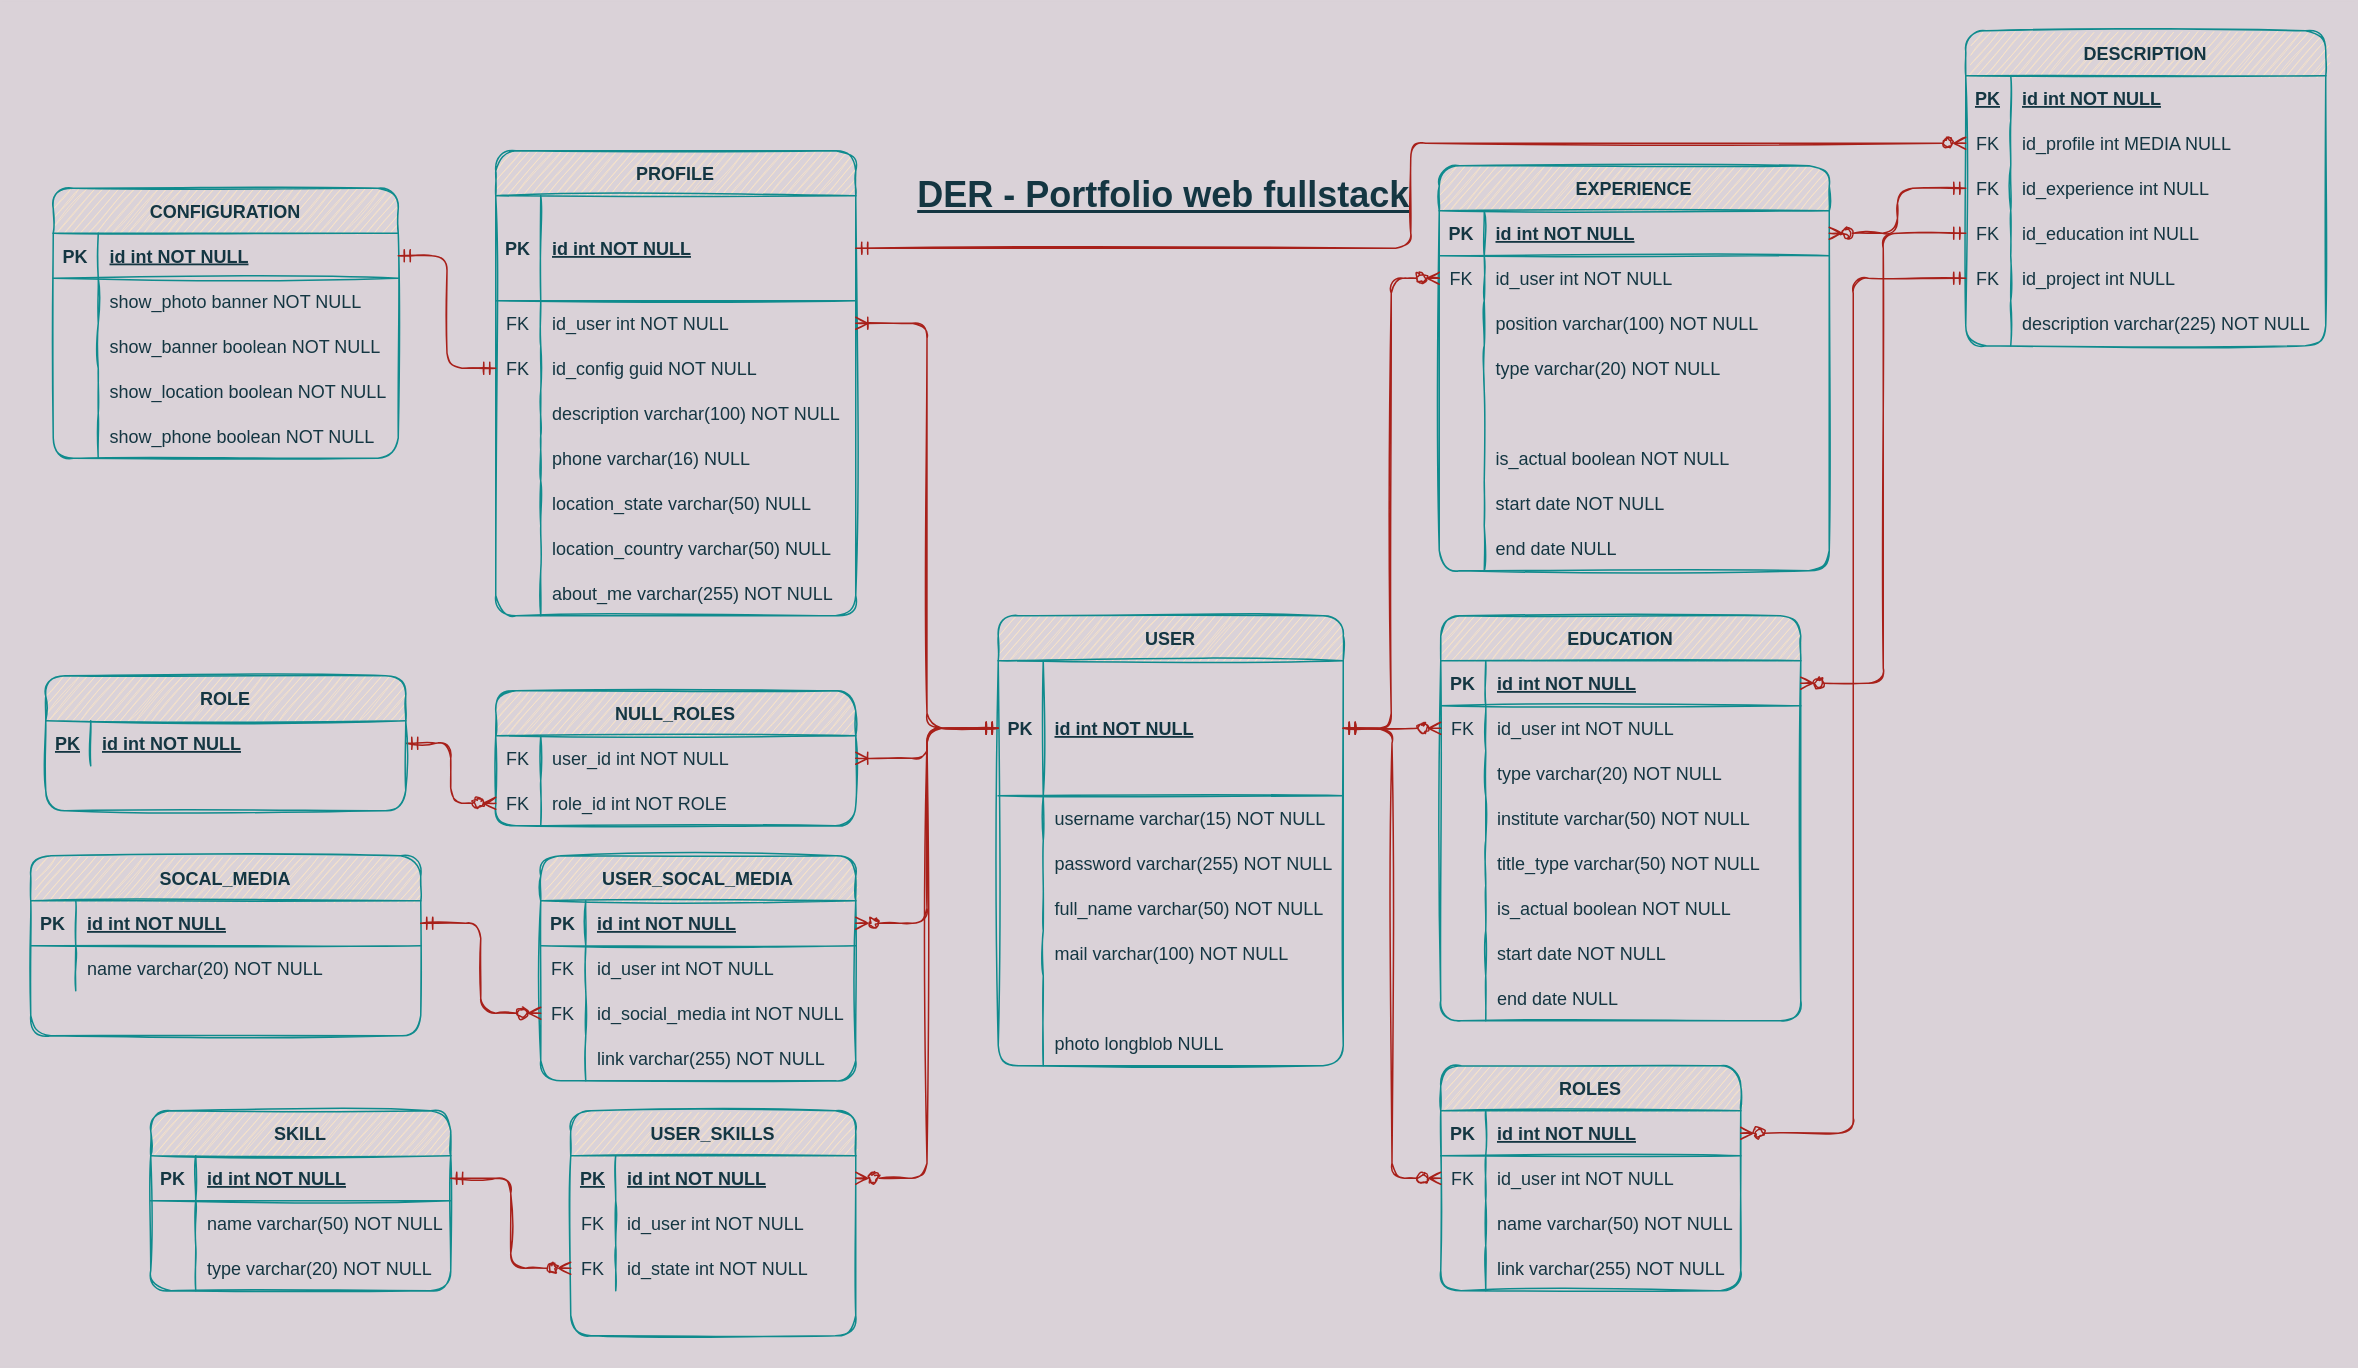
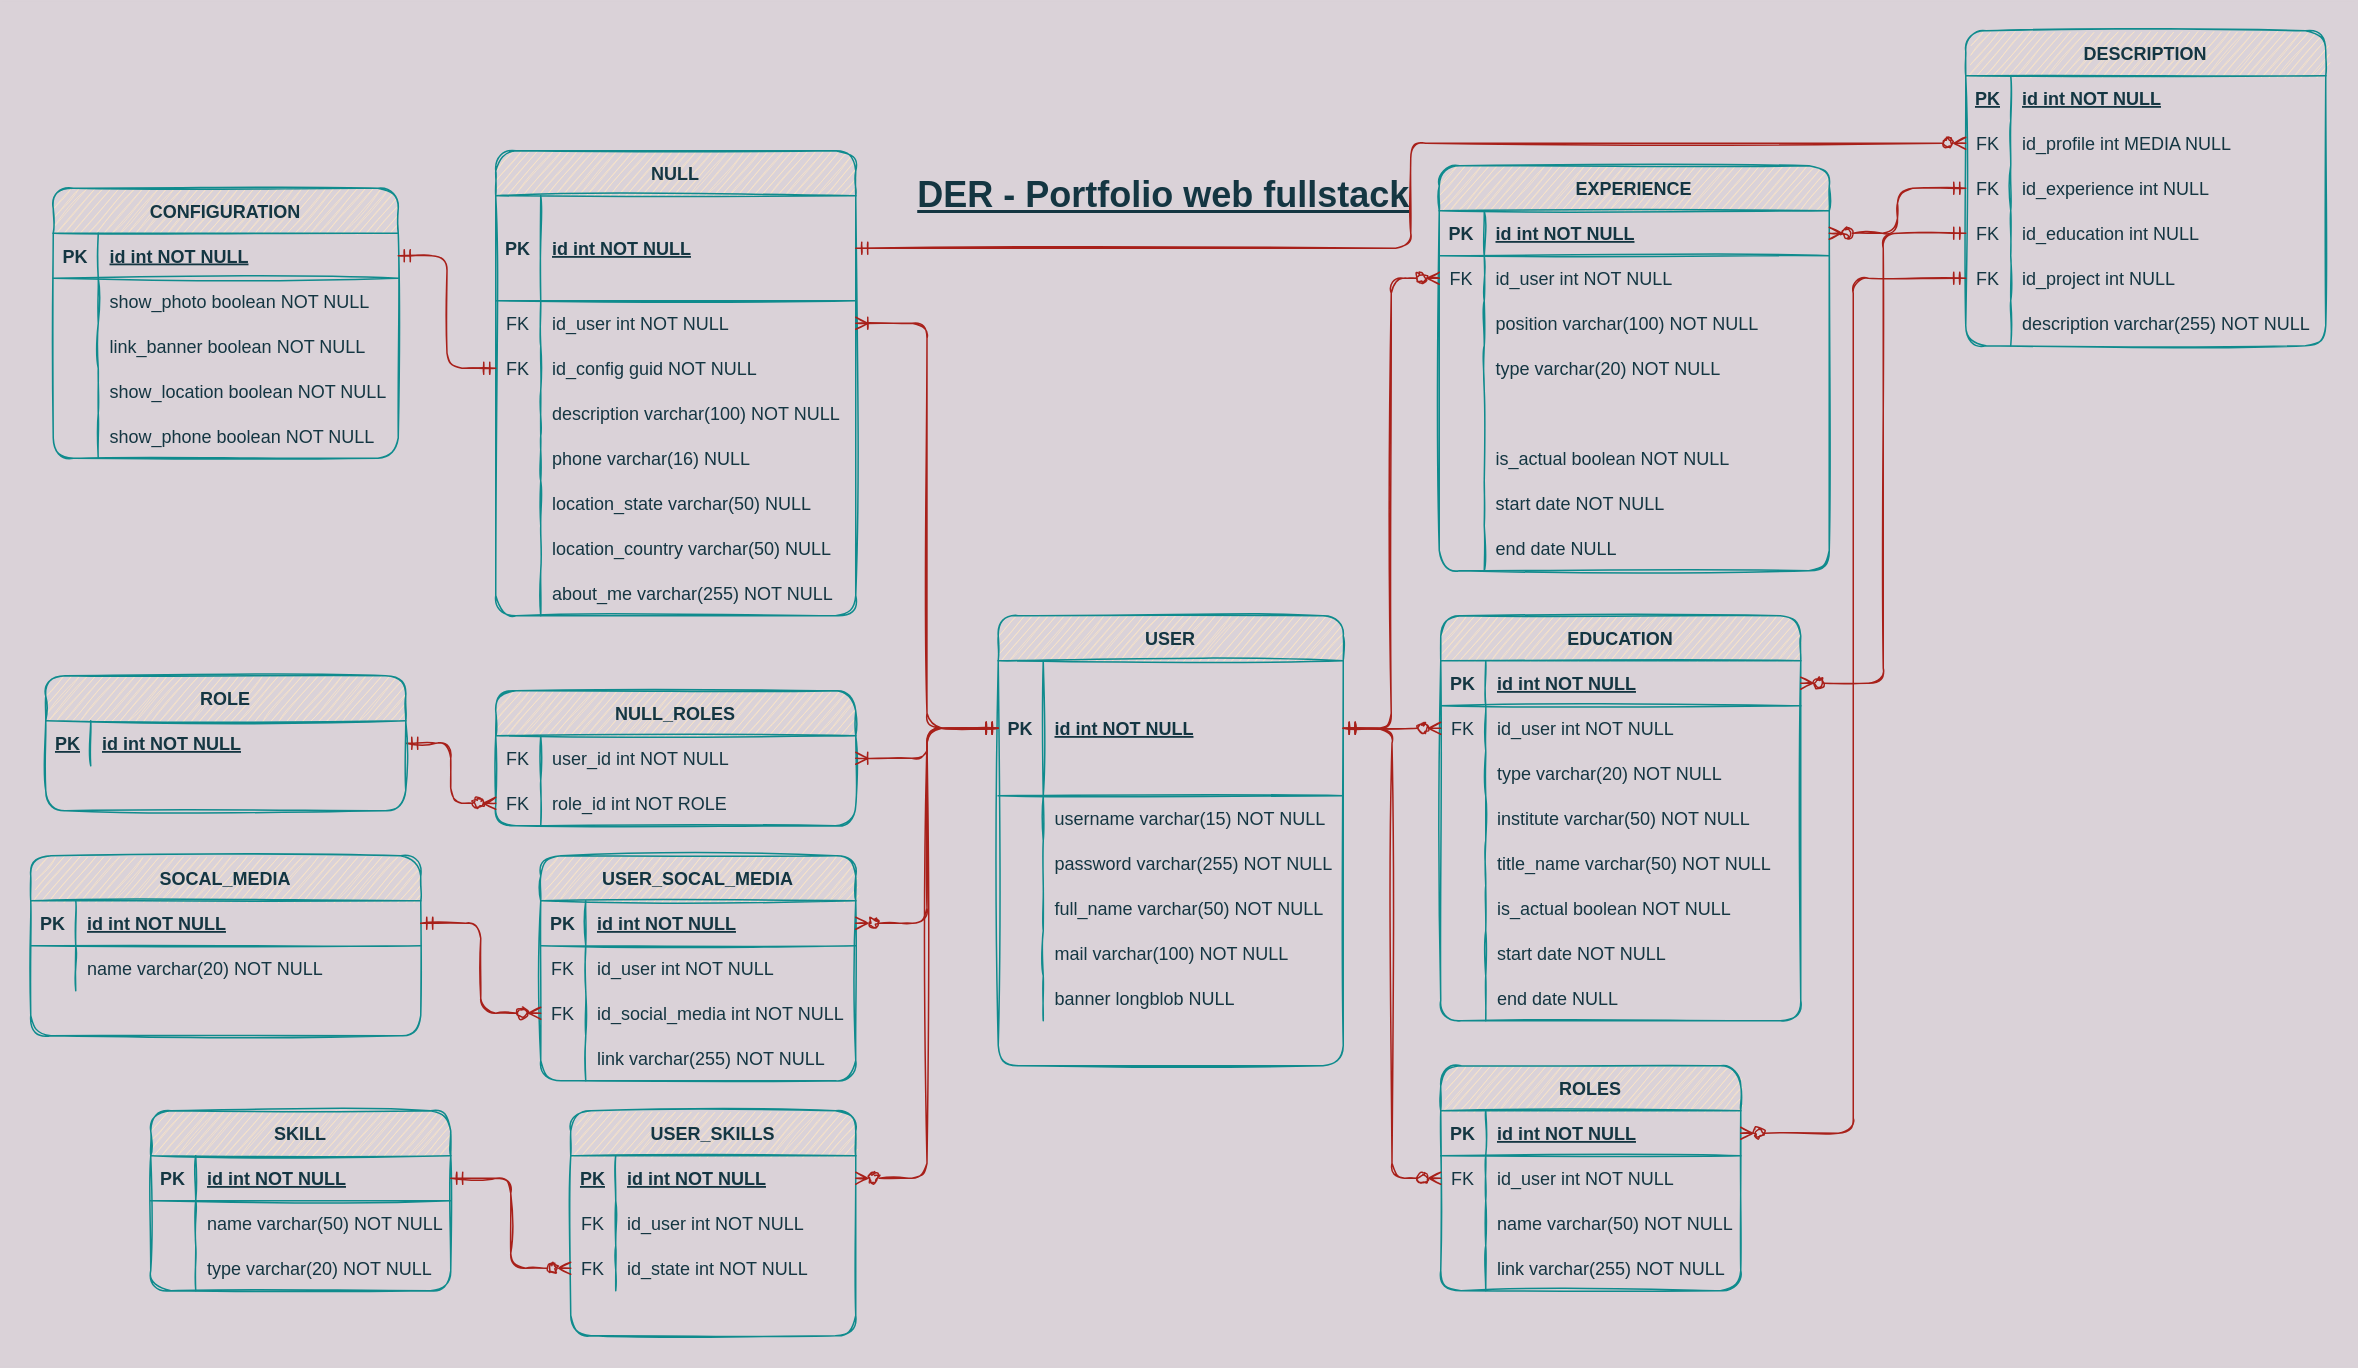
(675, 174) -> (675, 174)
(234, 302) -> (236, 302)
(2177, 324) -> (2177, 324)
(244, 347) -> (239, 347)
(1642, 864) -> (1642, 864)
none -> (1193, 998)
(1193, 1043) -> none
